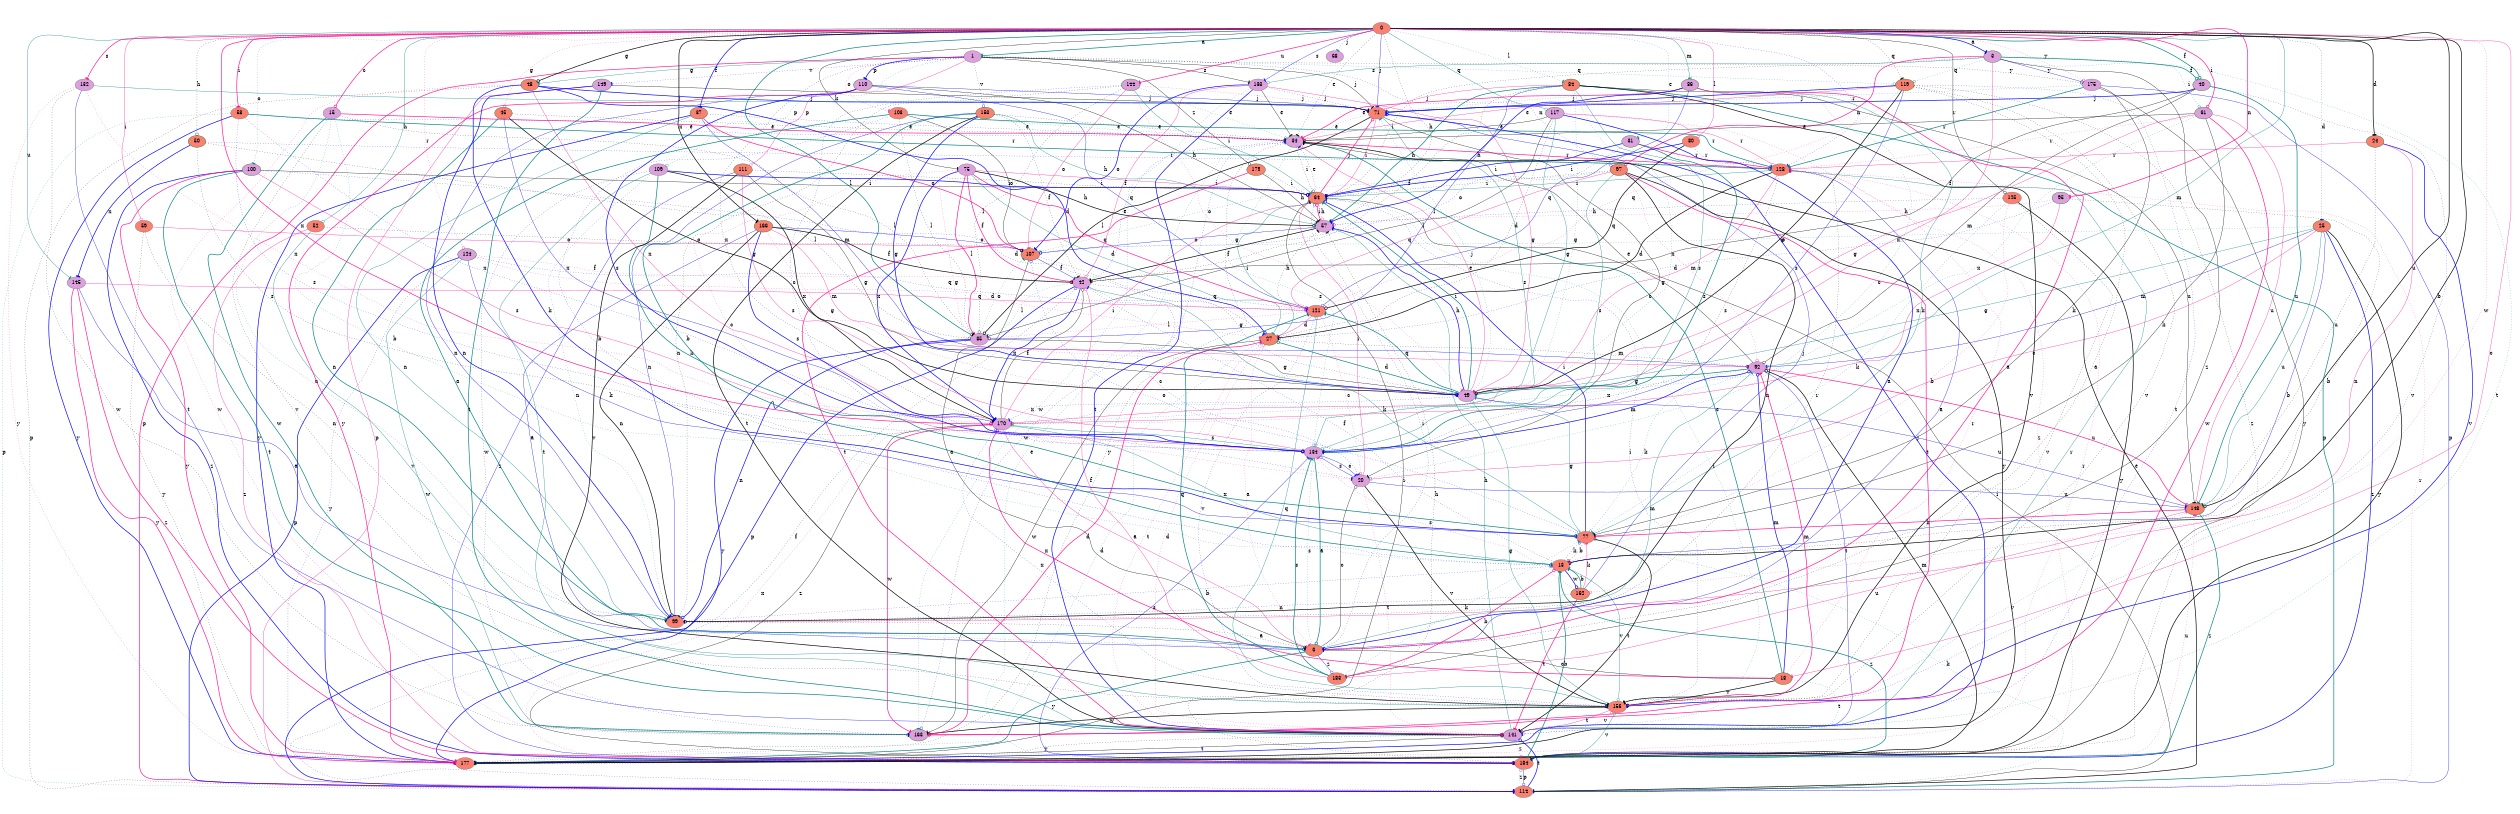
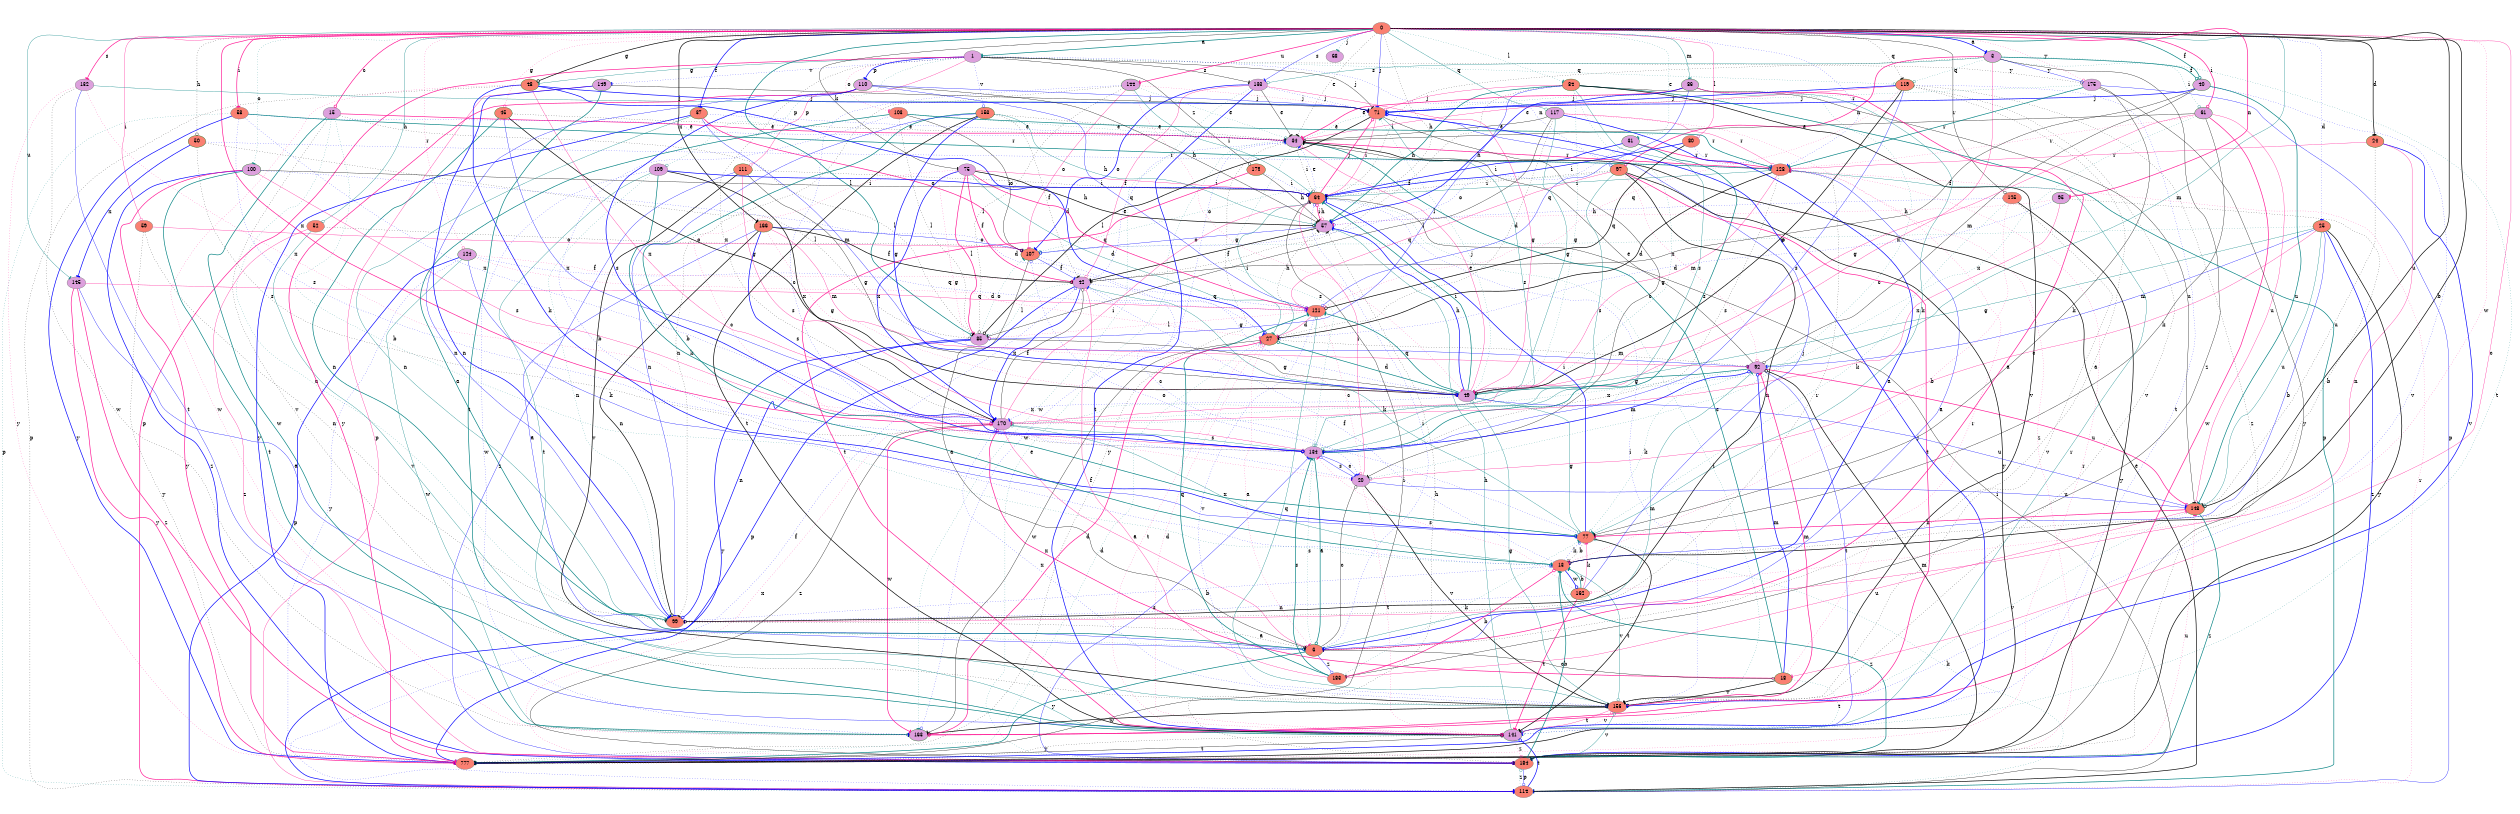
(465, 763) -> (465, 763)
